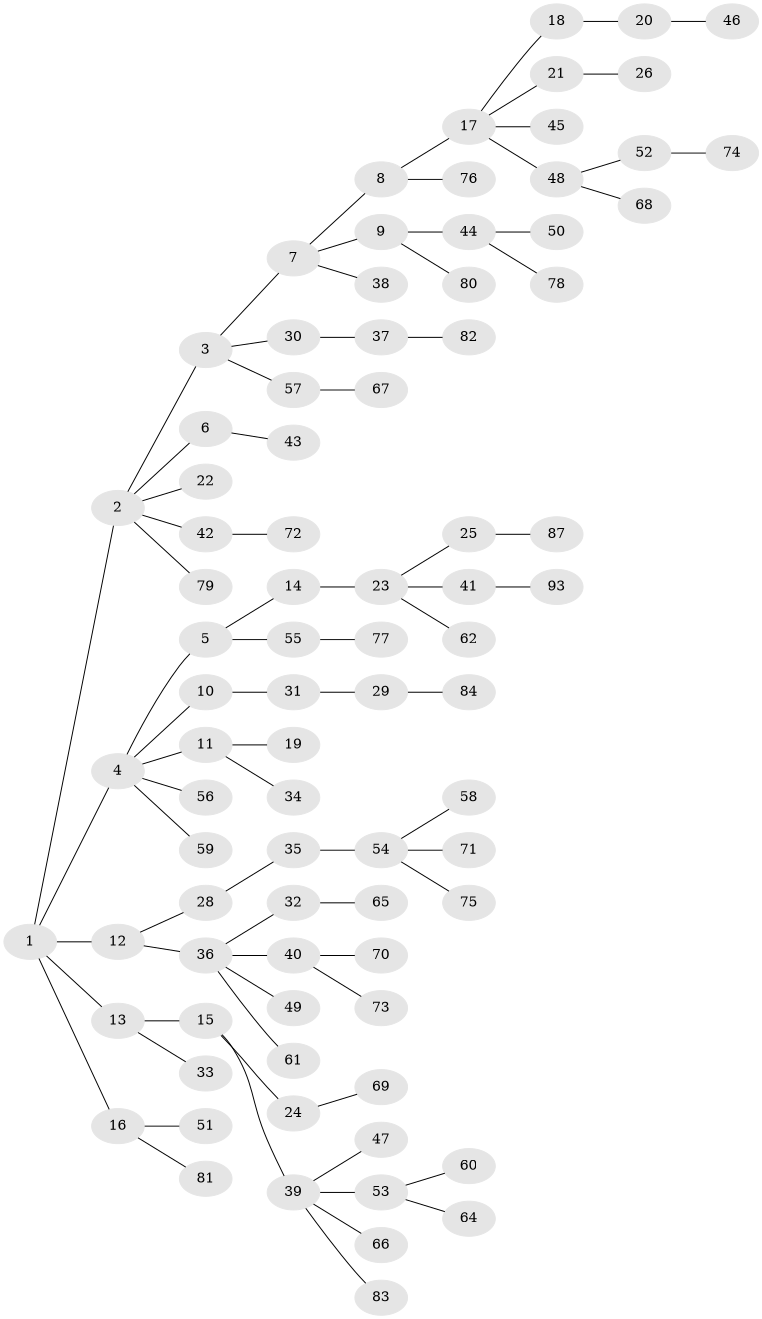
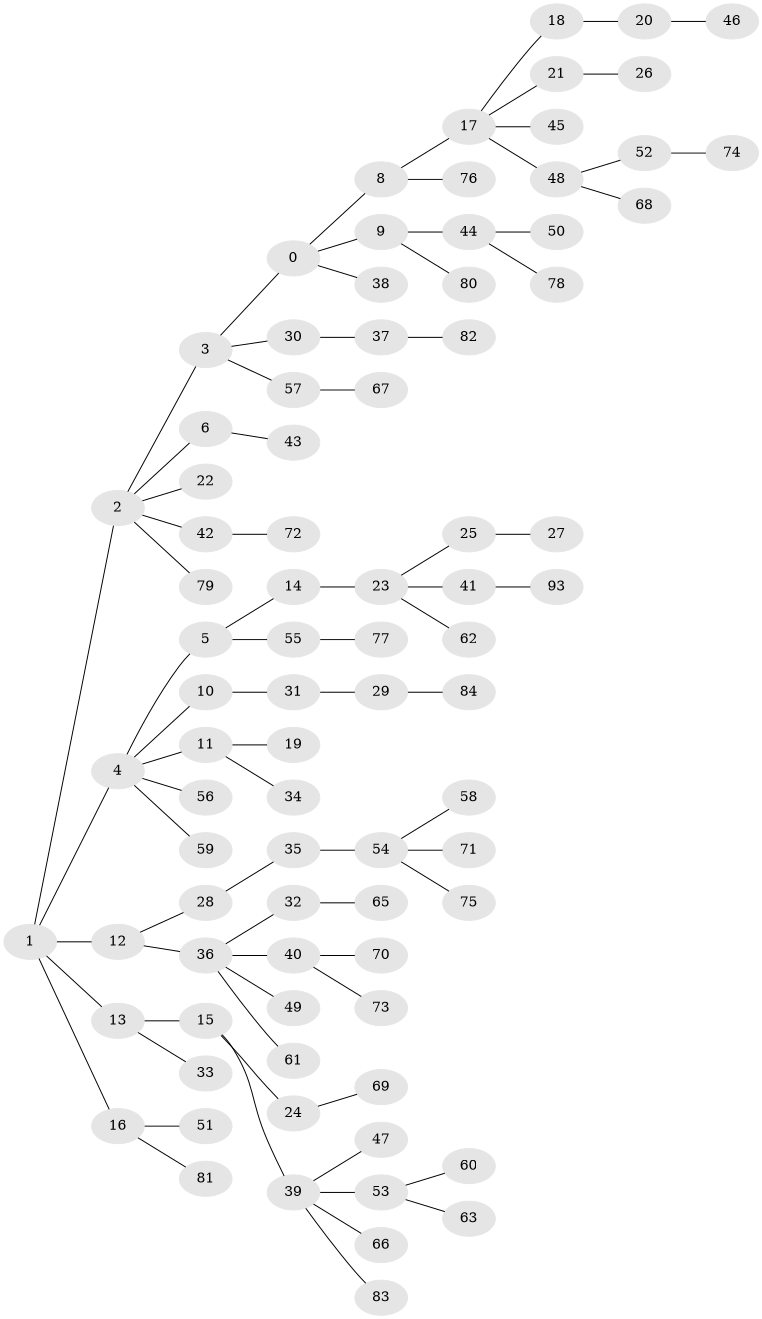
(293, 258) -> (293, 258)
(557, 534) -> (557, 534)
(469, 1219) -> (469, 1219)
